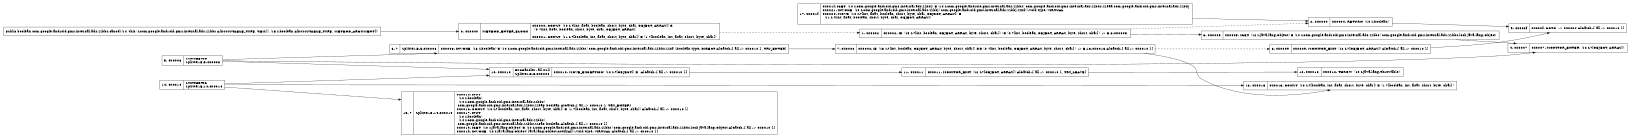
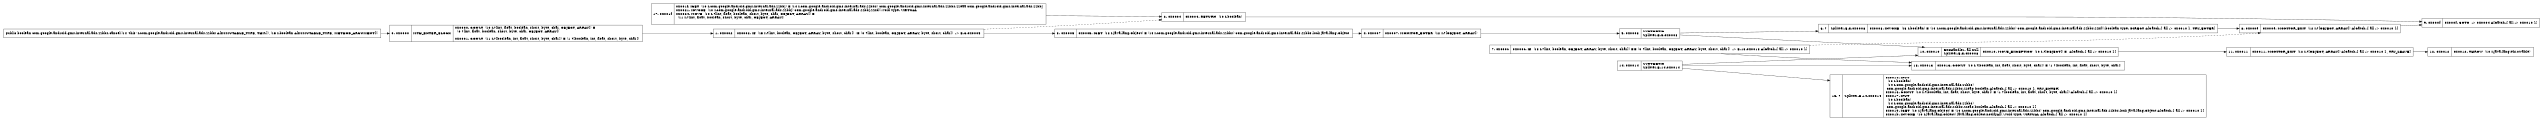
(505, 31) -> (432, 33)
(788, 32) -> (677, 33)
(811, 49) -> (2227, 29)
(878, 65) -> (1549, 33)
